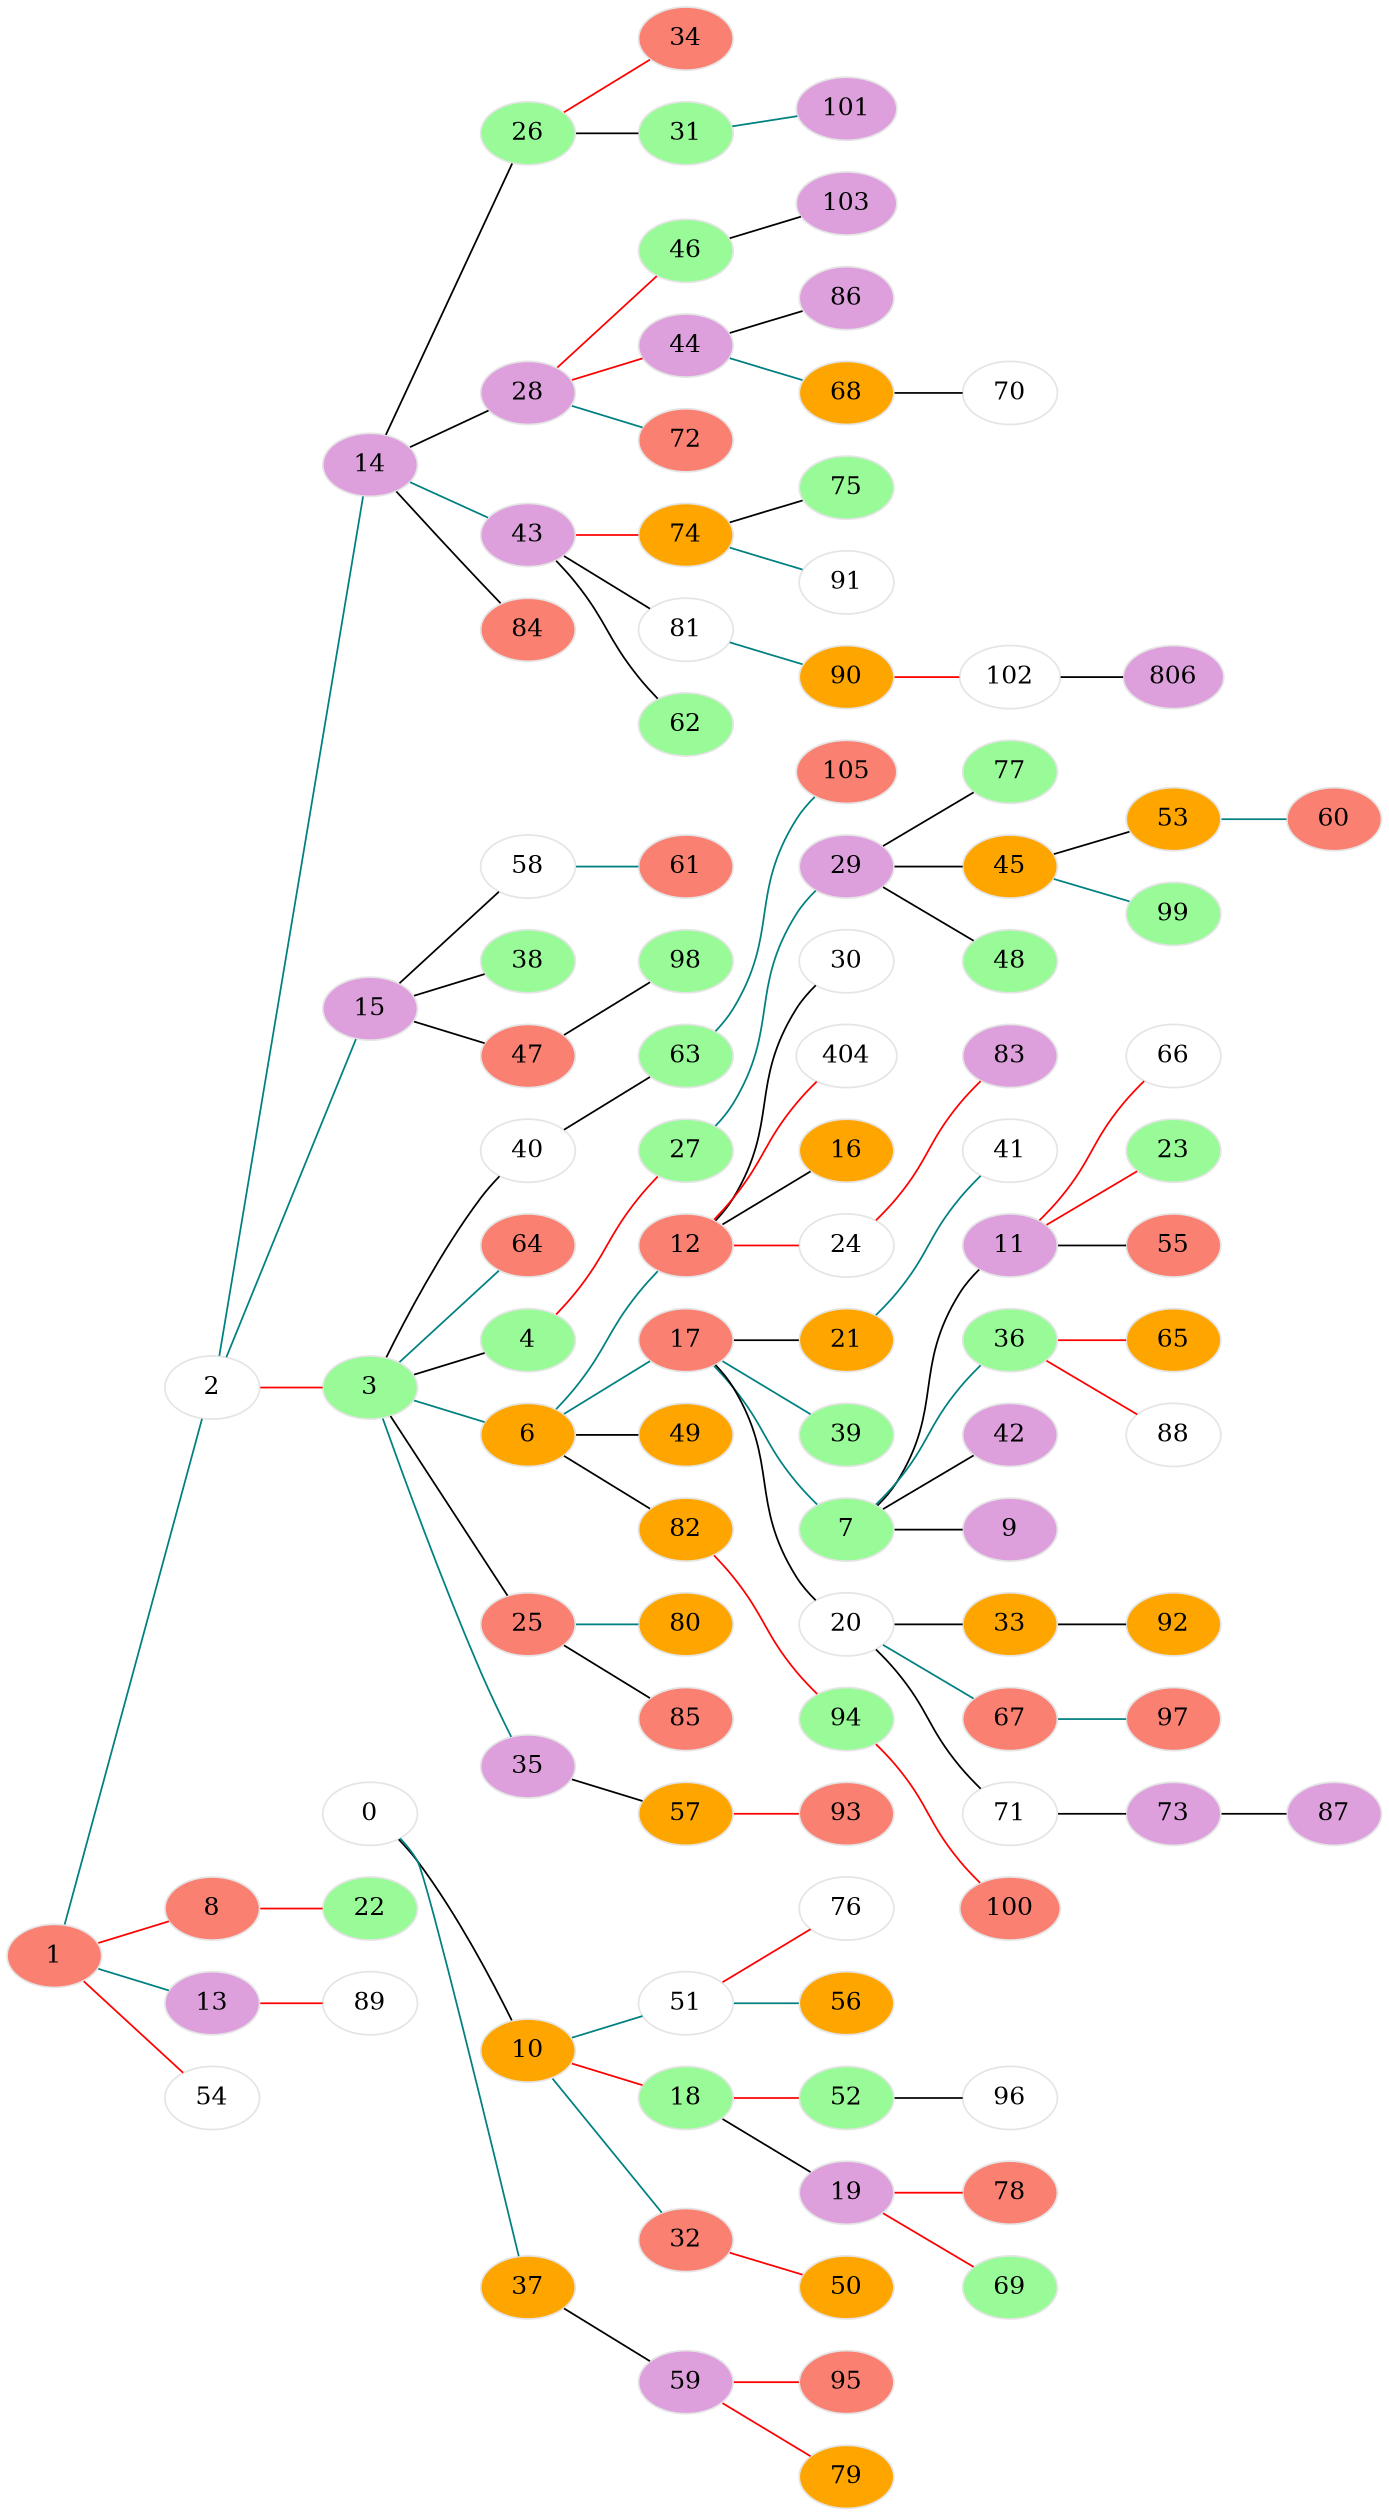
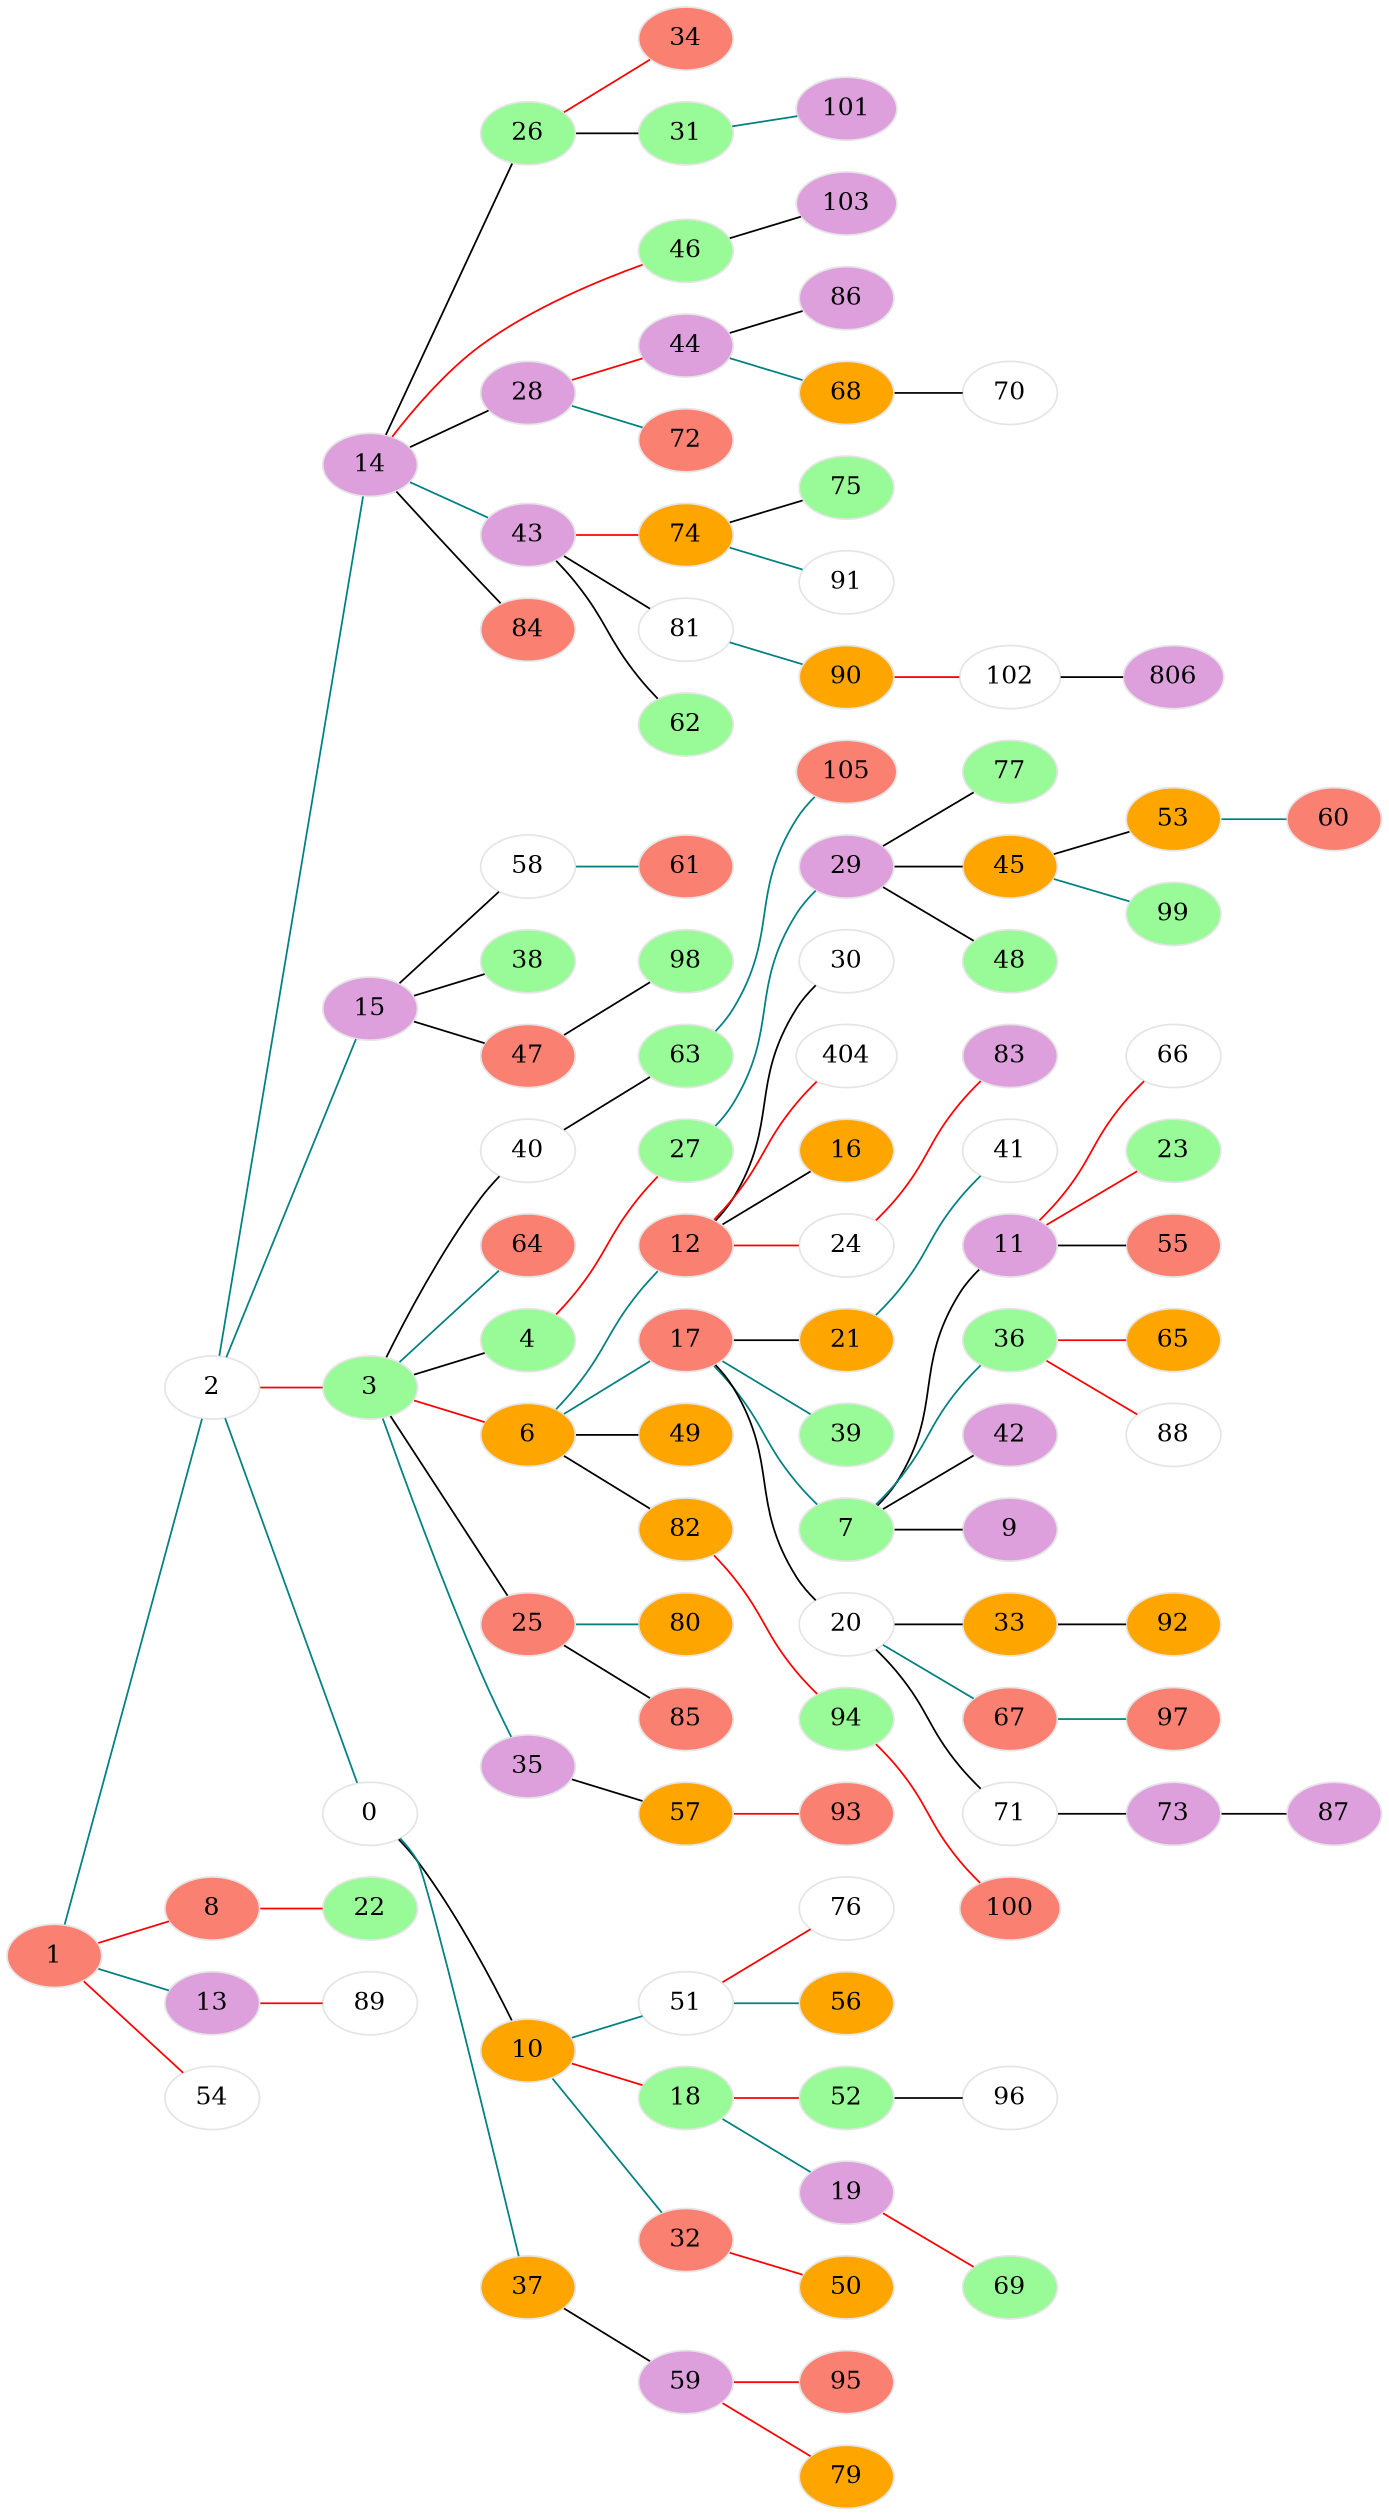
(607, 322) -> (503, 330)
(449, 1411) -> (449, 1411)
none -> (291, 1601)
(767, 2146) -> (767, 2146)
(1010, 2193) -> none
